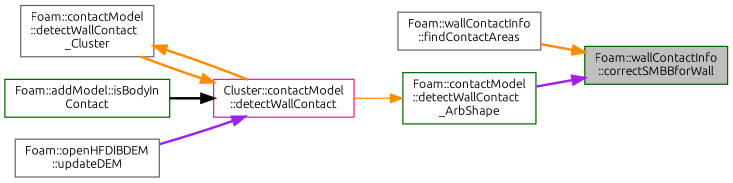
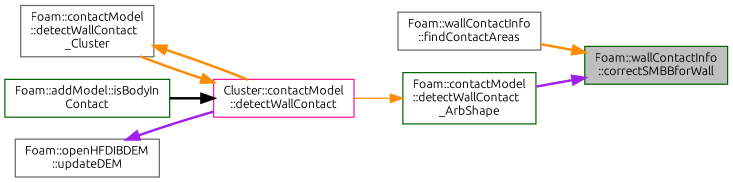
(197, 133) -> (176, 123)
